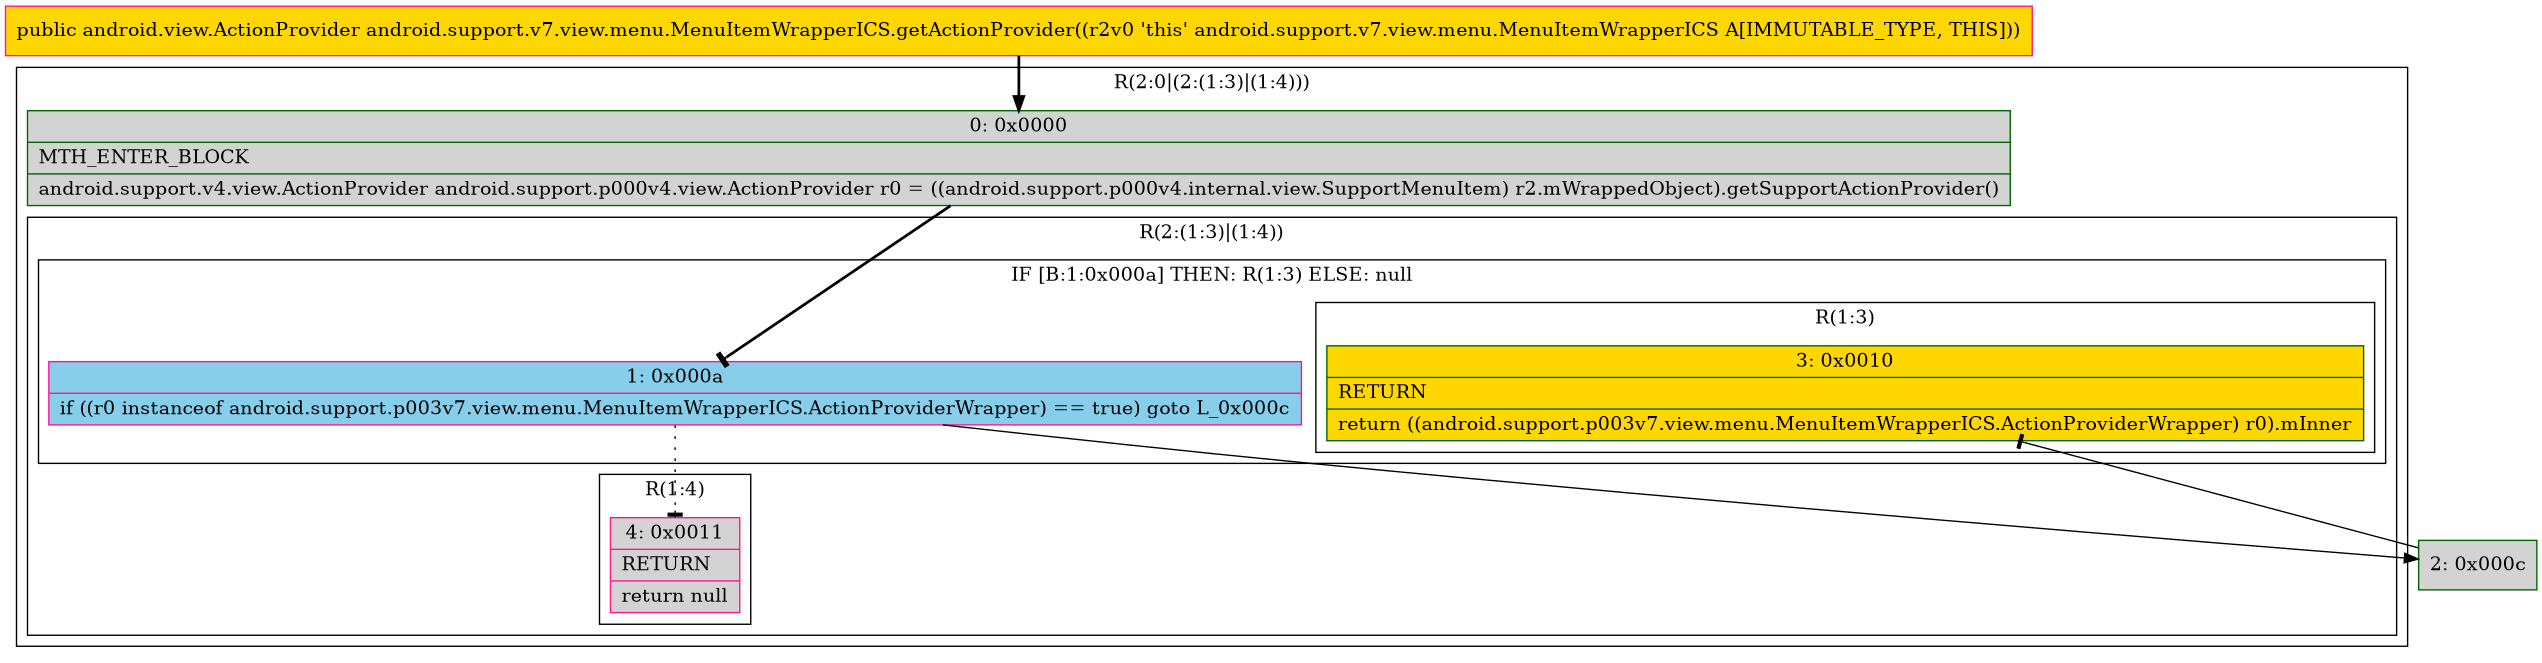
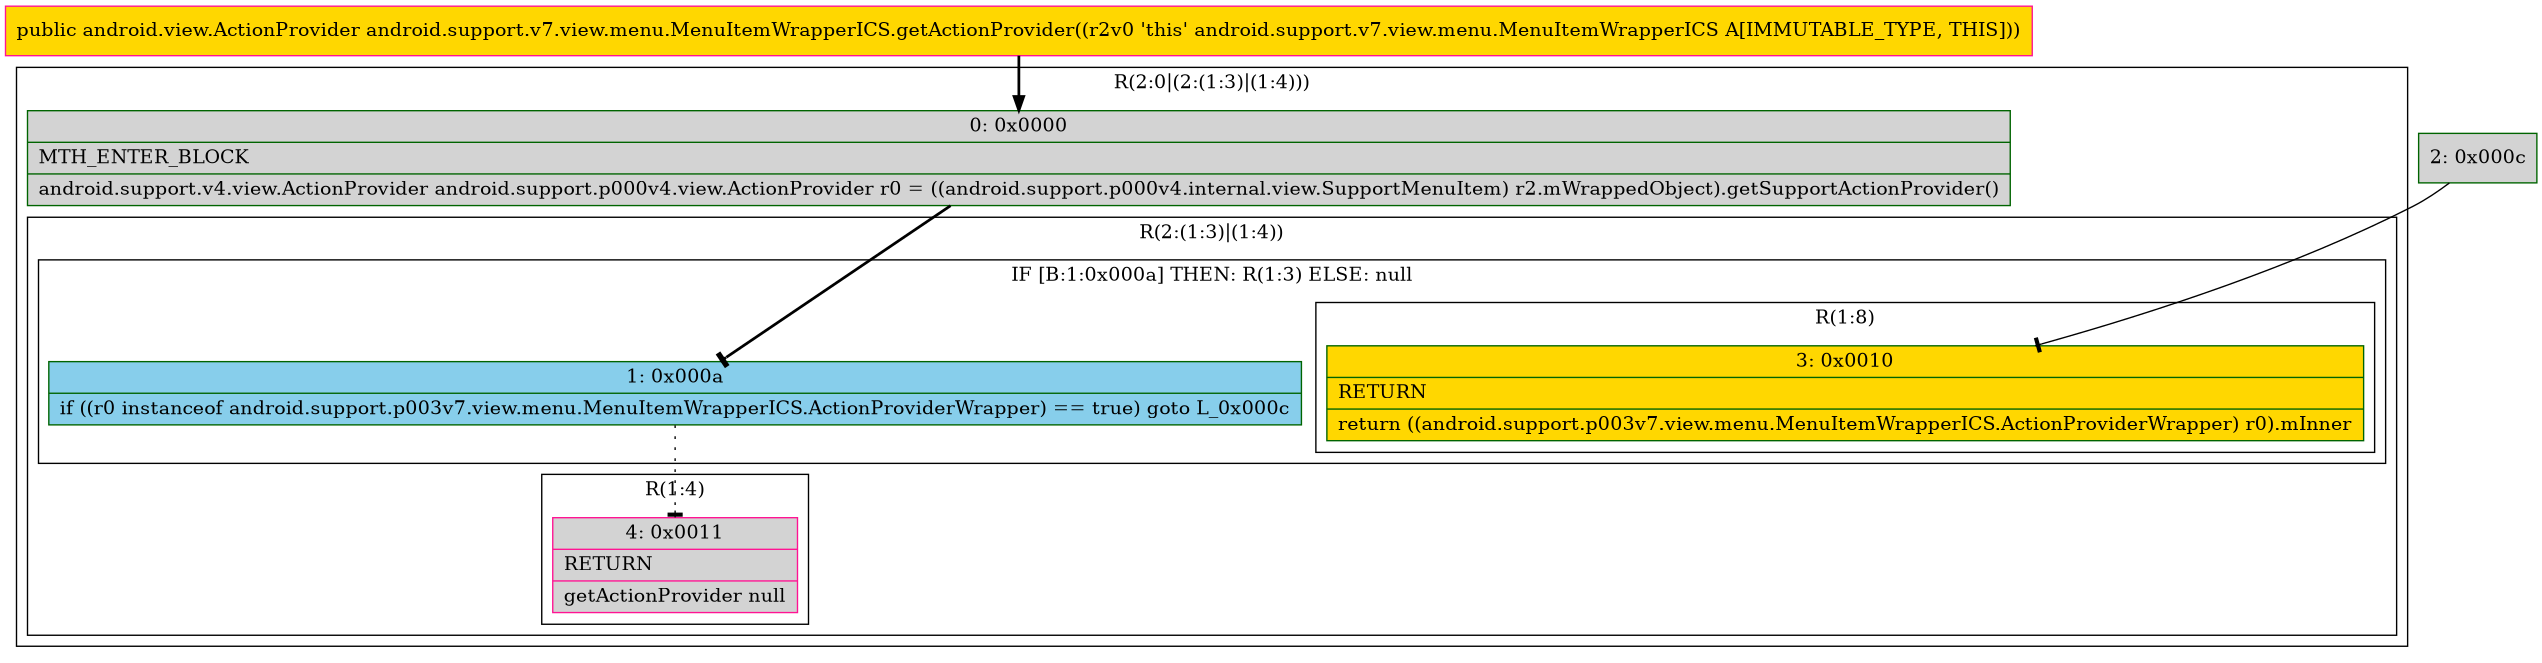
(1845, 318) -> (1845, 318)
(675, 393) -> (675, 393)
(1673, 497) -> none
(675, 596) -> (675, 596)
